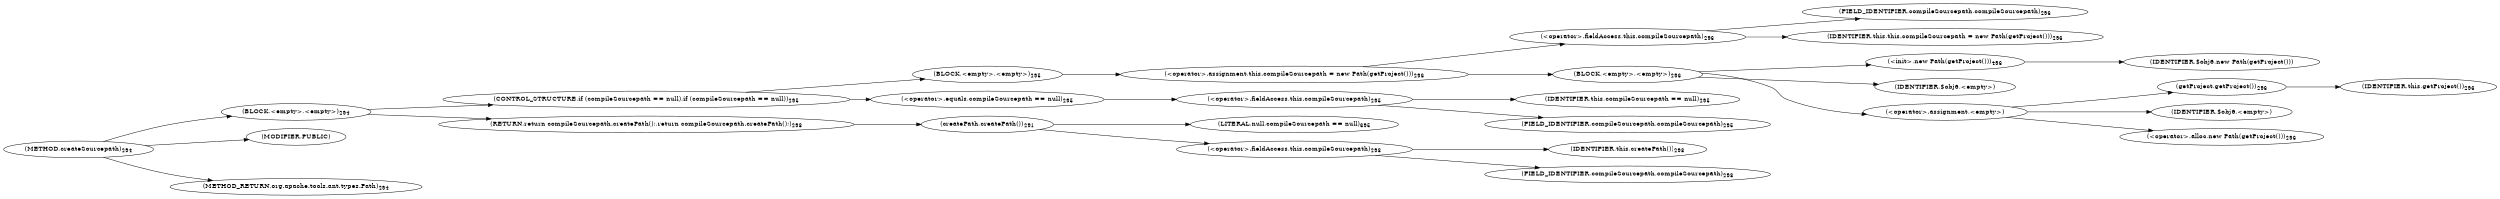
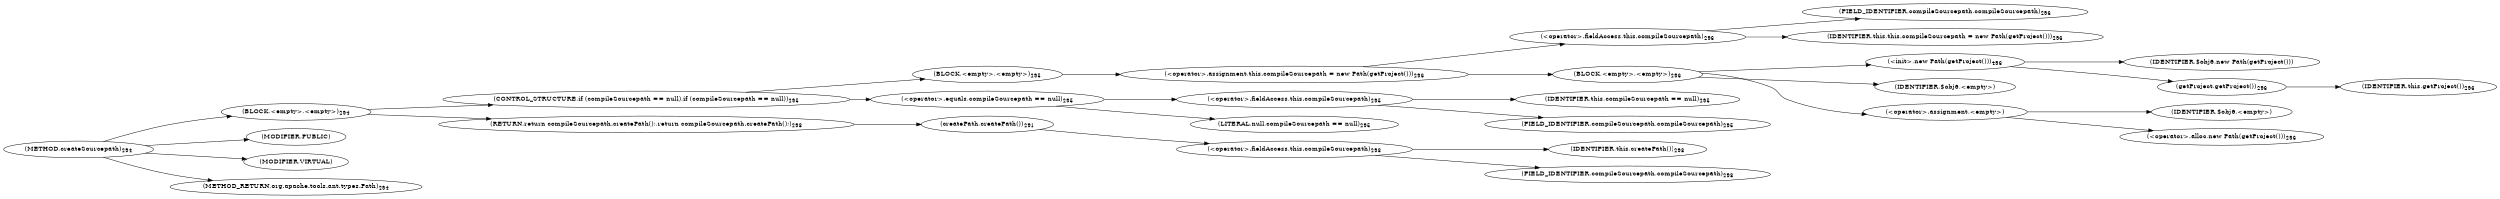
(2090, 101) -> (2089, 73)
(1120, 124) -> (1133, 113)
(1365, 124) -> (1365, 124)
none -> (296, 162)
